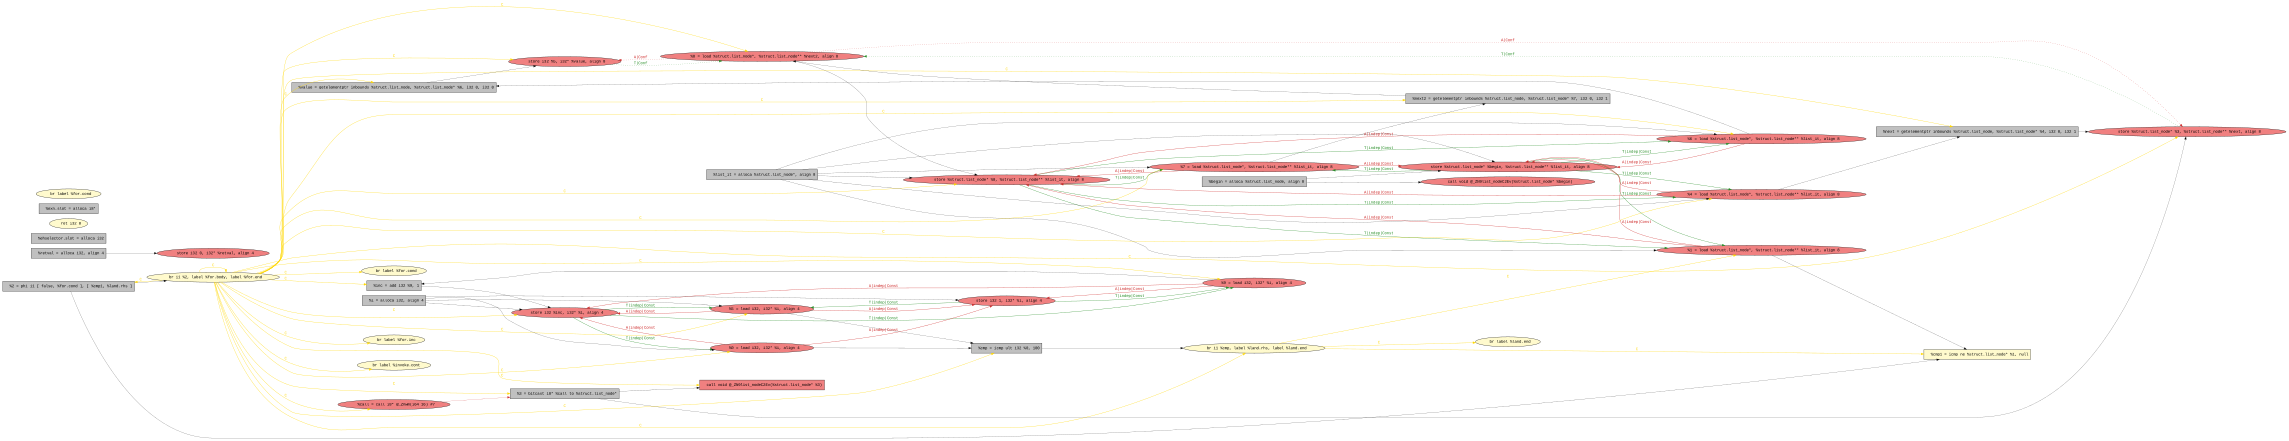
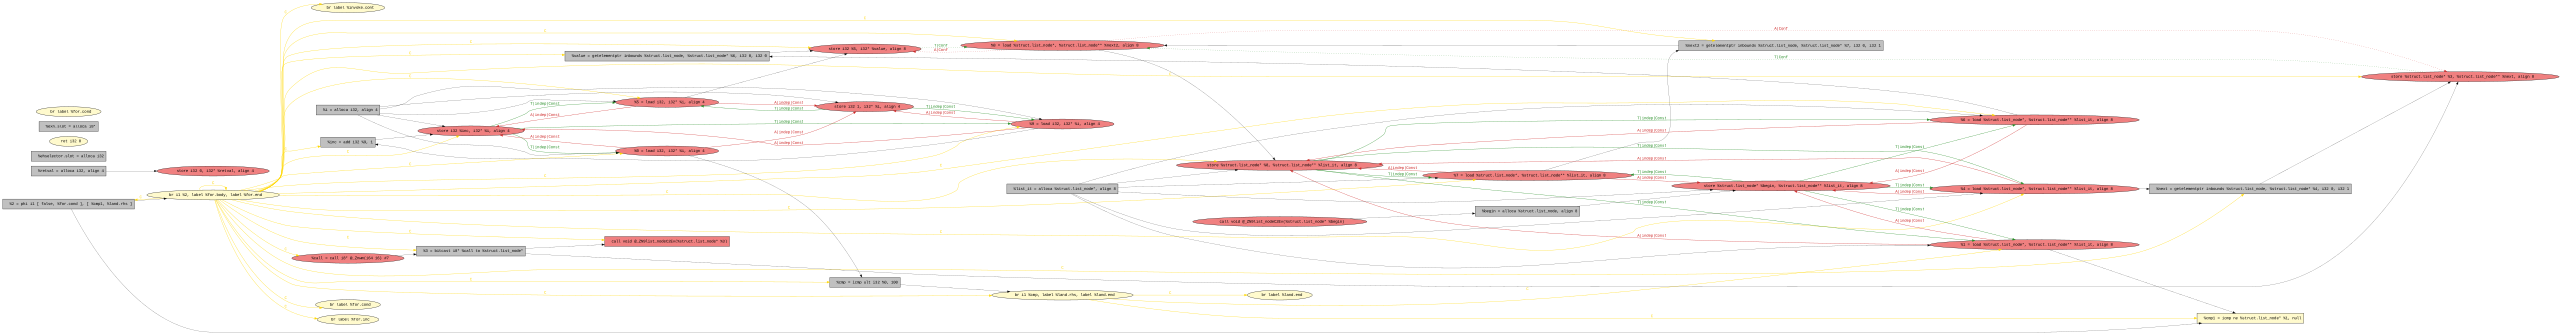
none -> (709, 87)
(1363, 182) -> (1405, 216)
(879, 329) -> (765, 76)
(474, 400) -> (404, 255)
